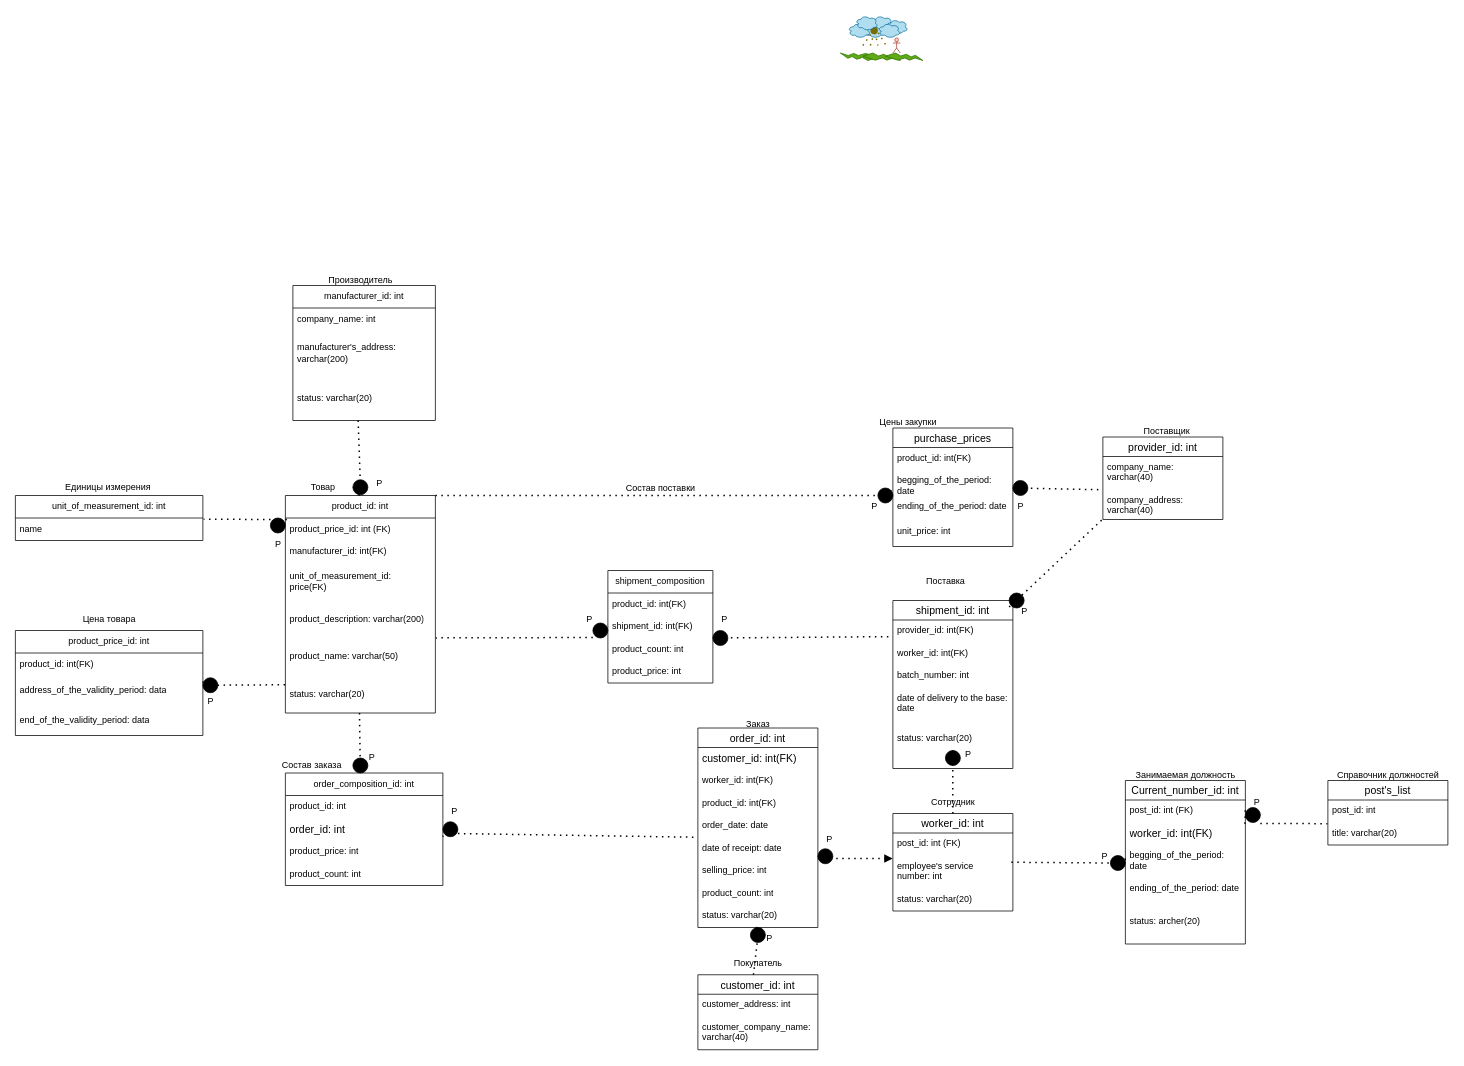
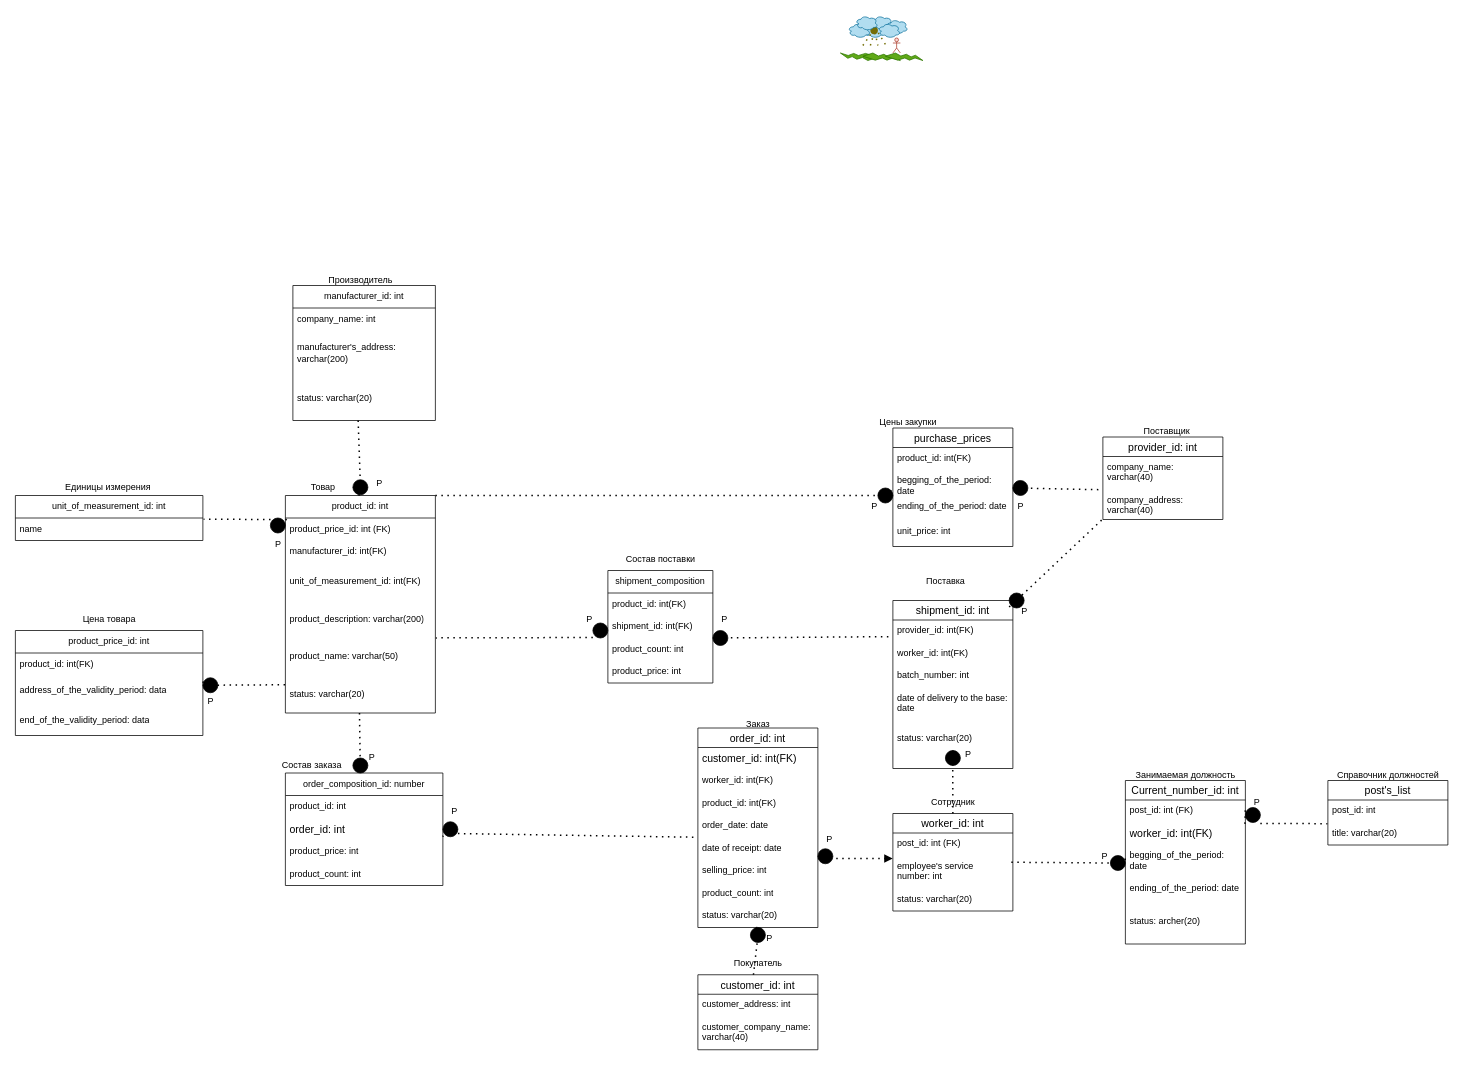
(660, 488) -> (660, 559)
(361, 582) -> (361, 582)
(364, 784) -> (364, 784)
